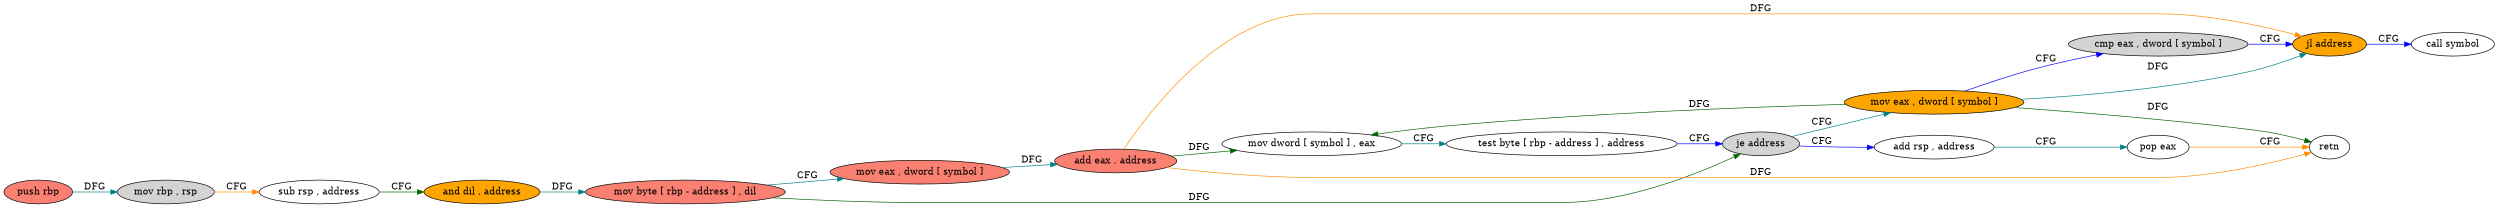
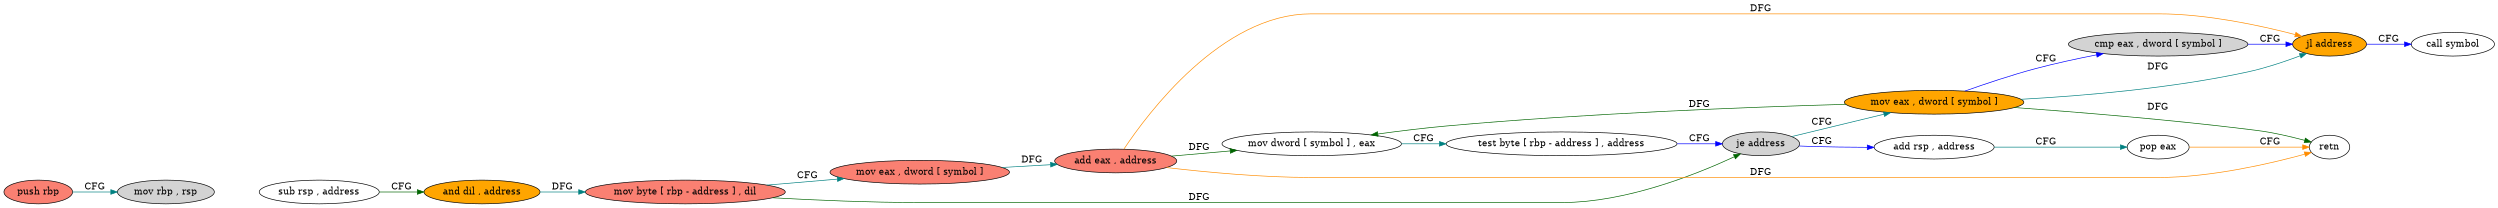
(95, 187) -> (95, 187)
(233, 192) -> none
